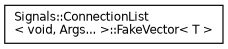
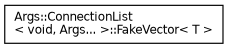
(114, 24) -> (114, 24)
